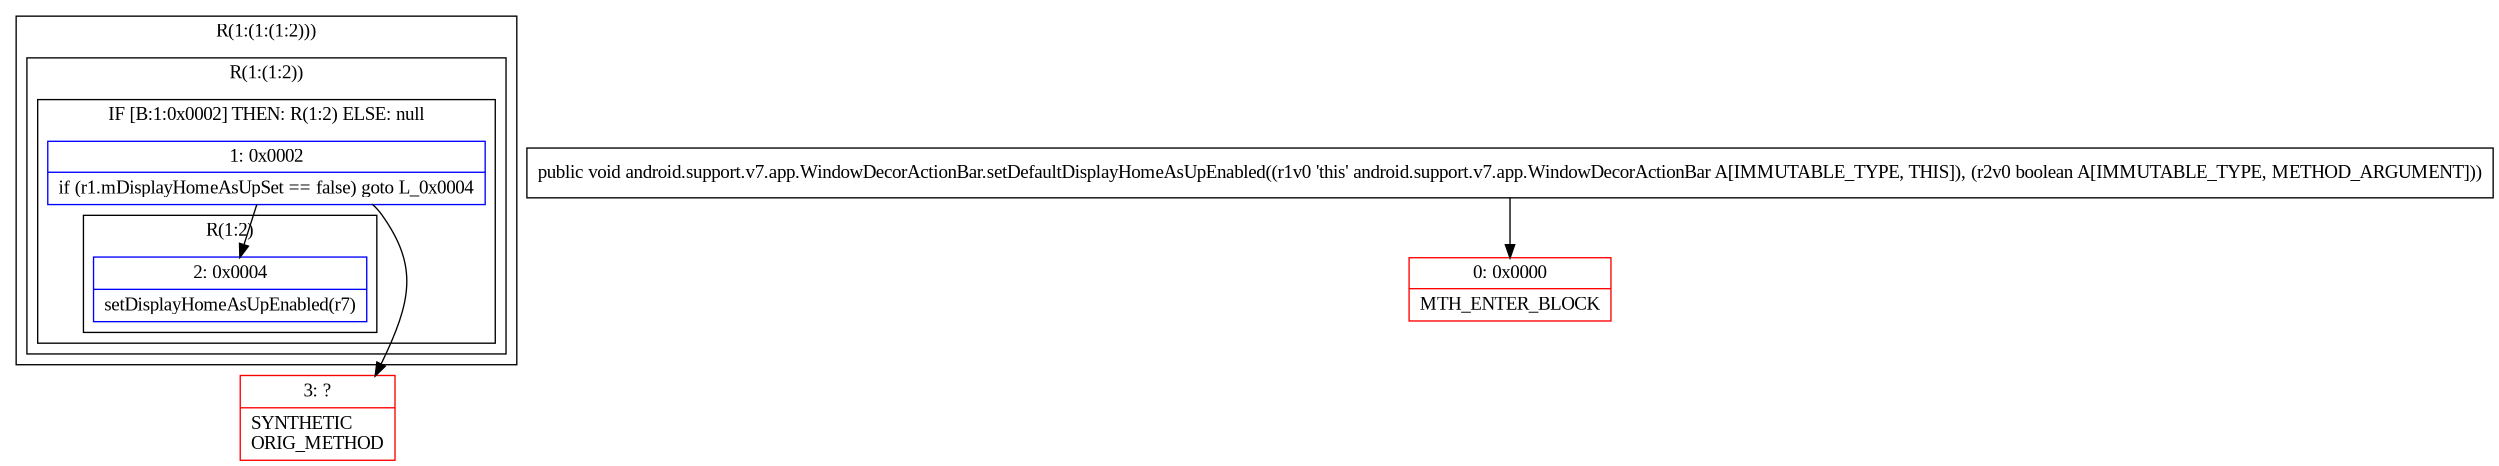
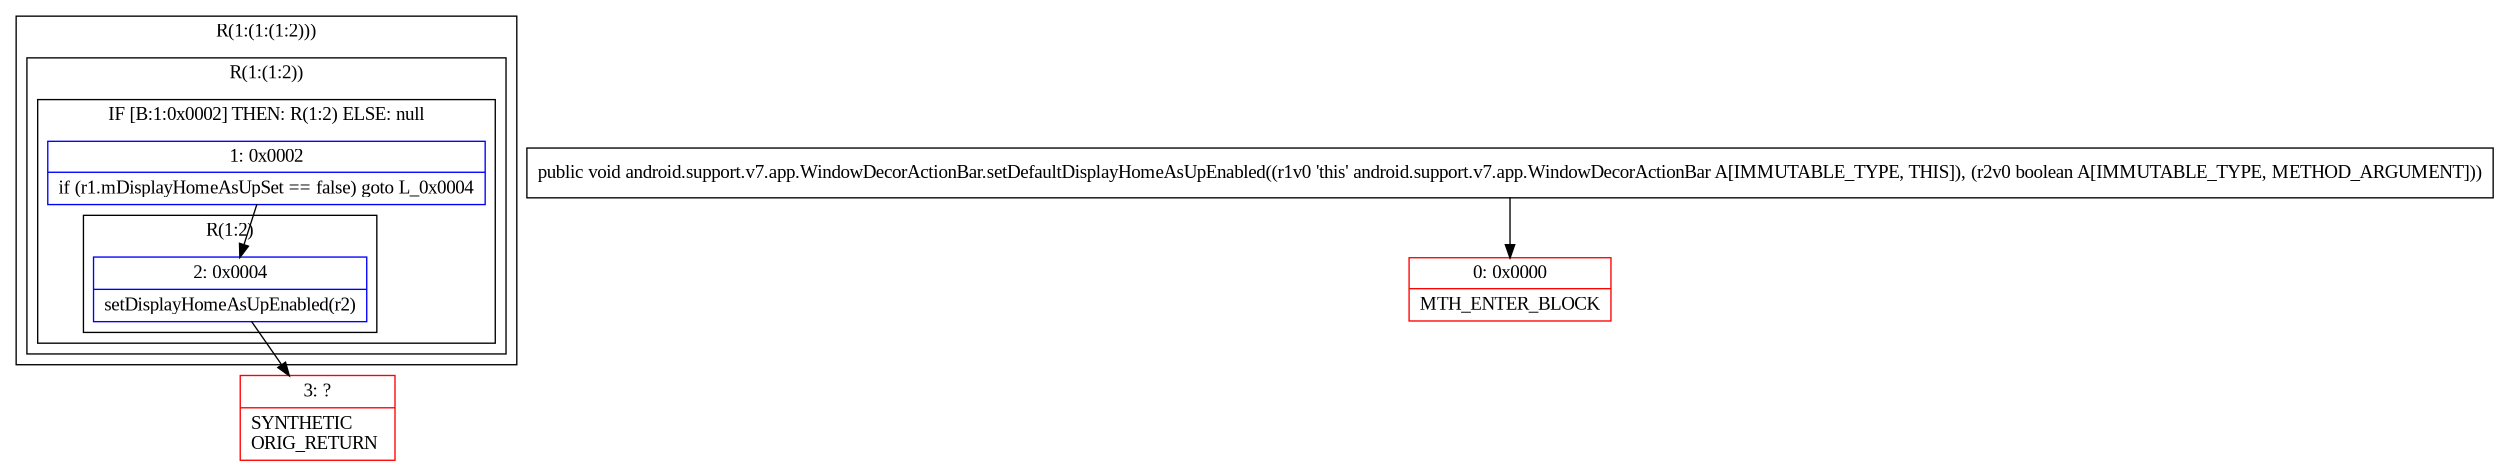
(407, 282) -> (266, 343)
(230, 305) -> (230, 305)
(318, 443) -> (314, 443)
